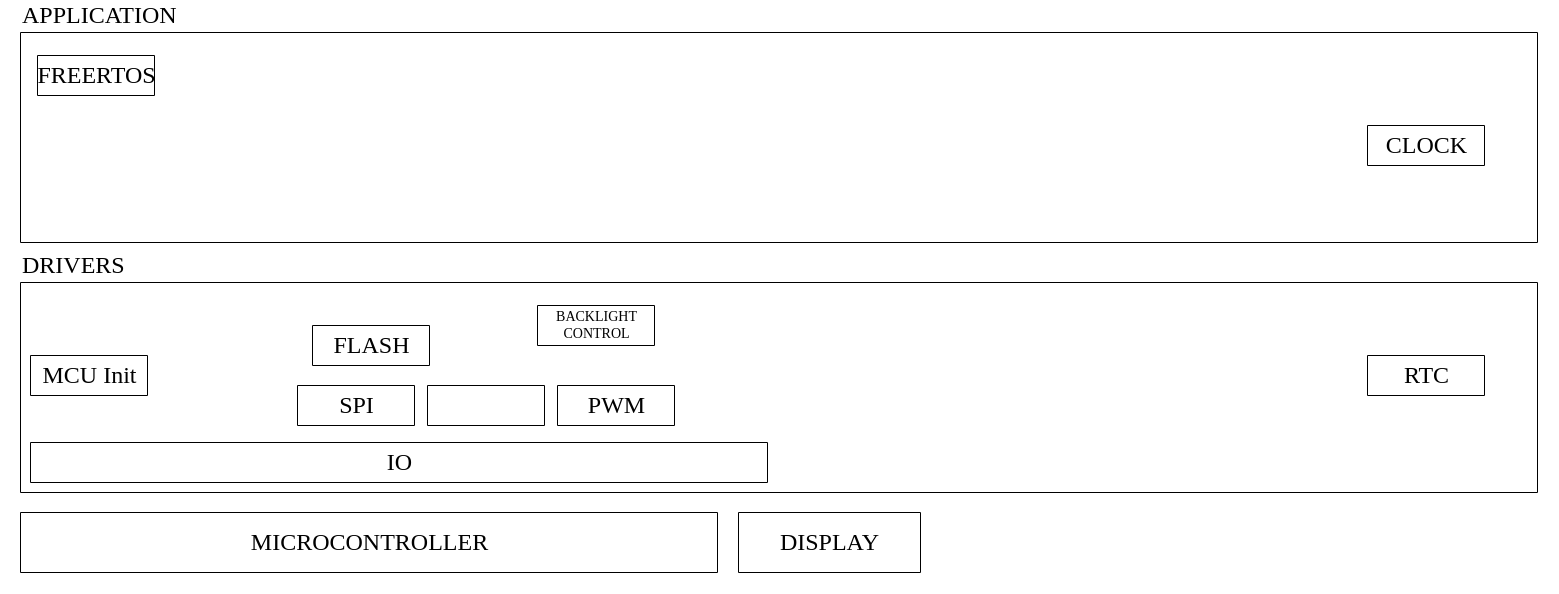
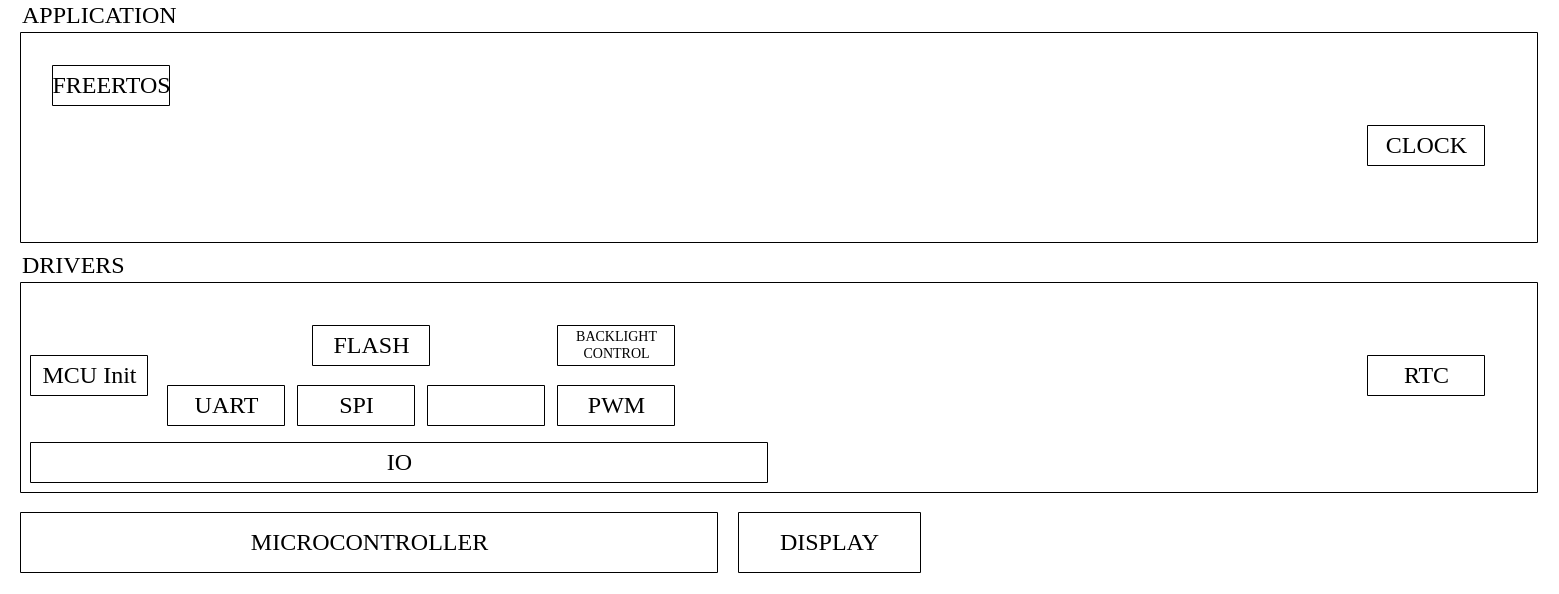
(96, 76) -> (111, 86)
(596, 326) -> (616, 346)
none -> (226, 406)
